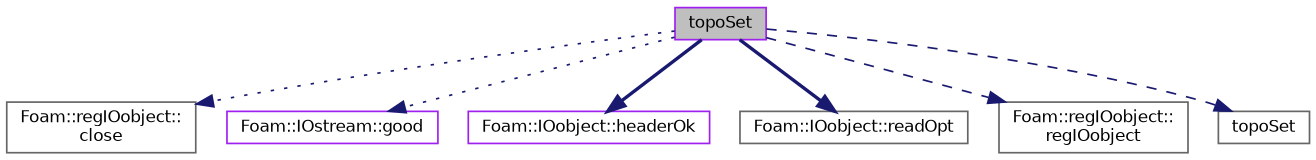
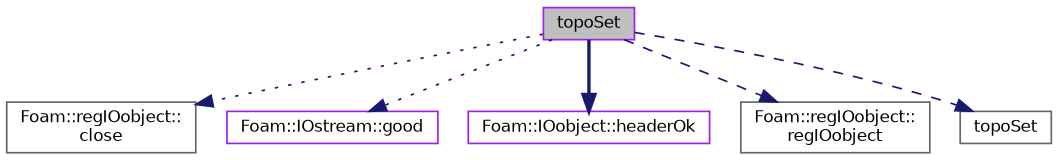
(854, 127) -> none
